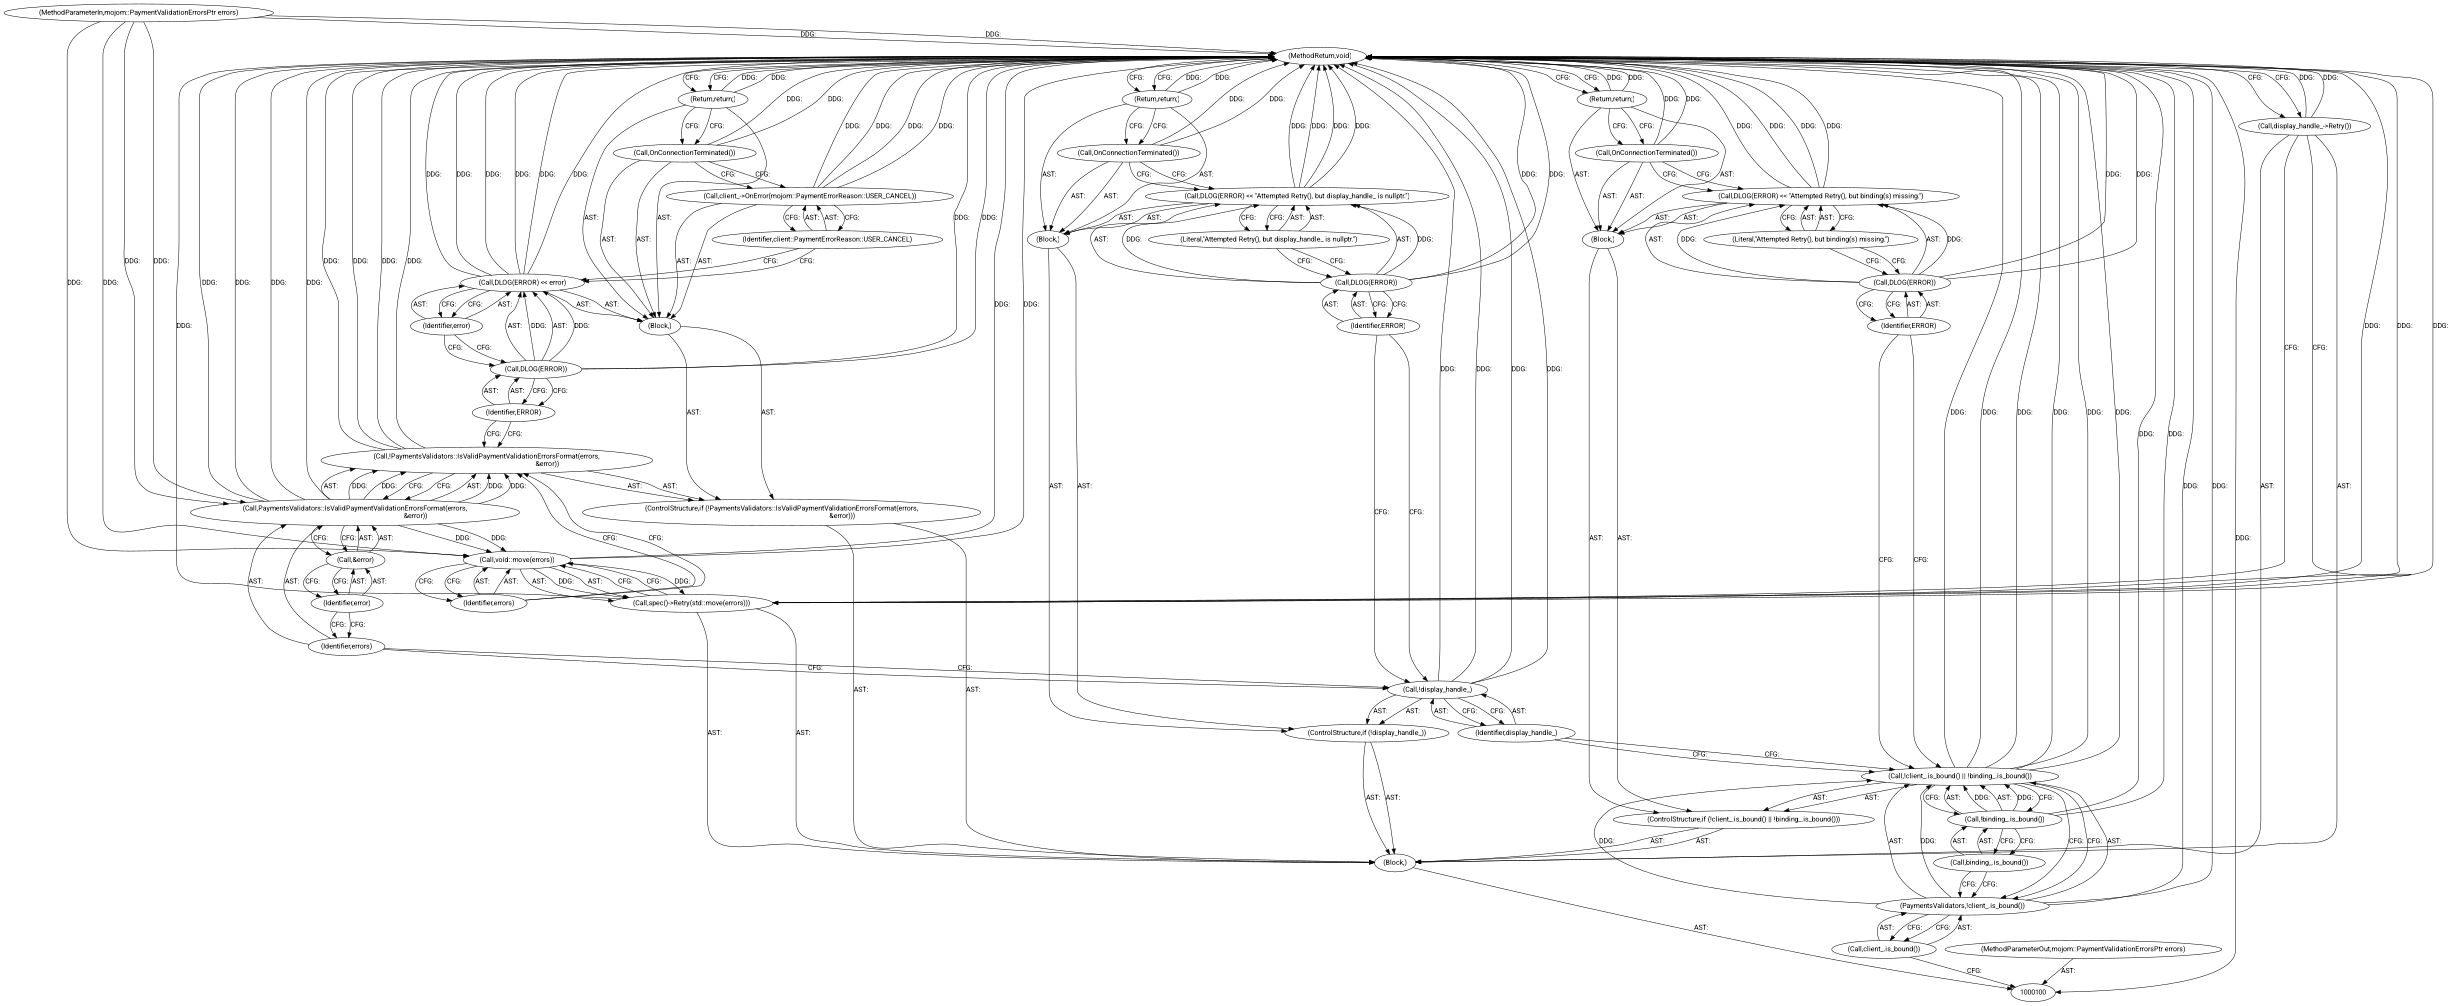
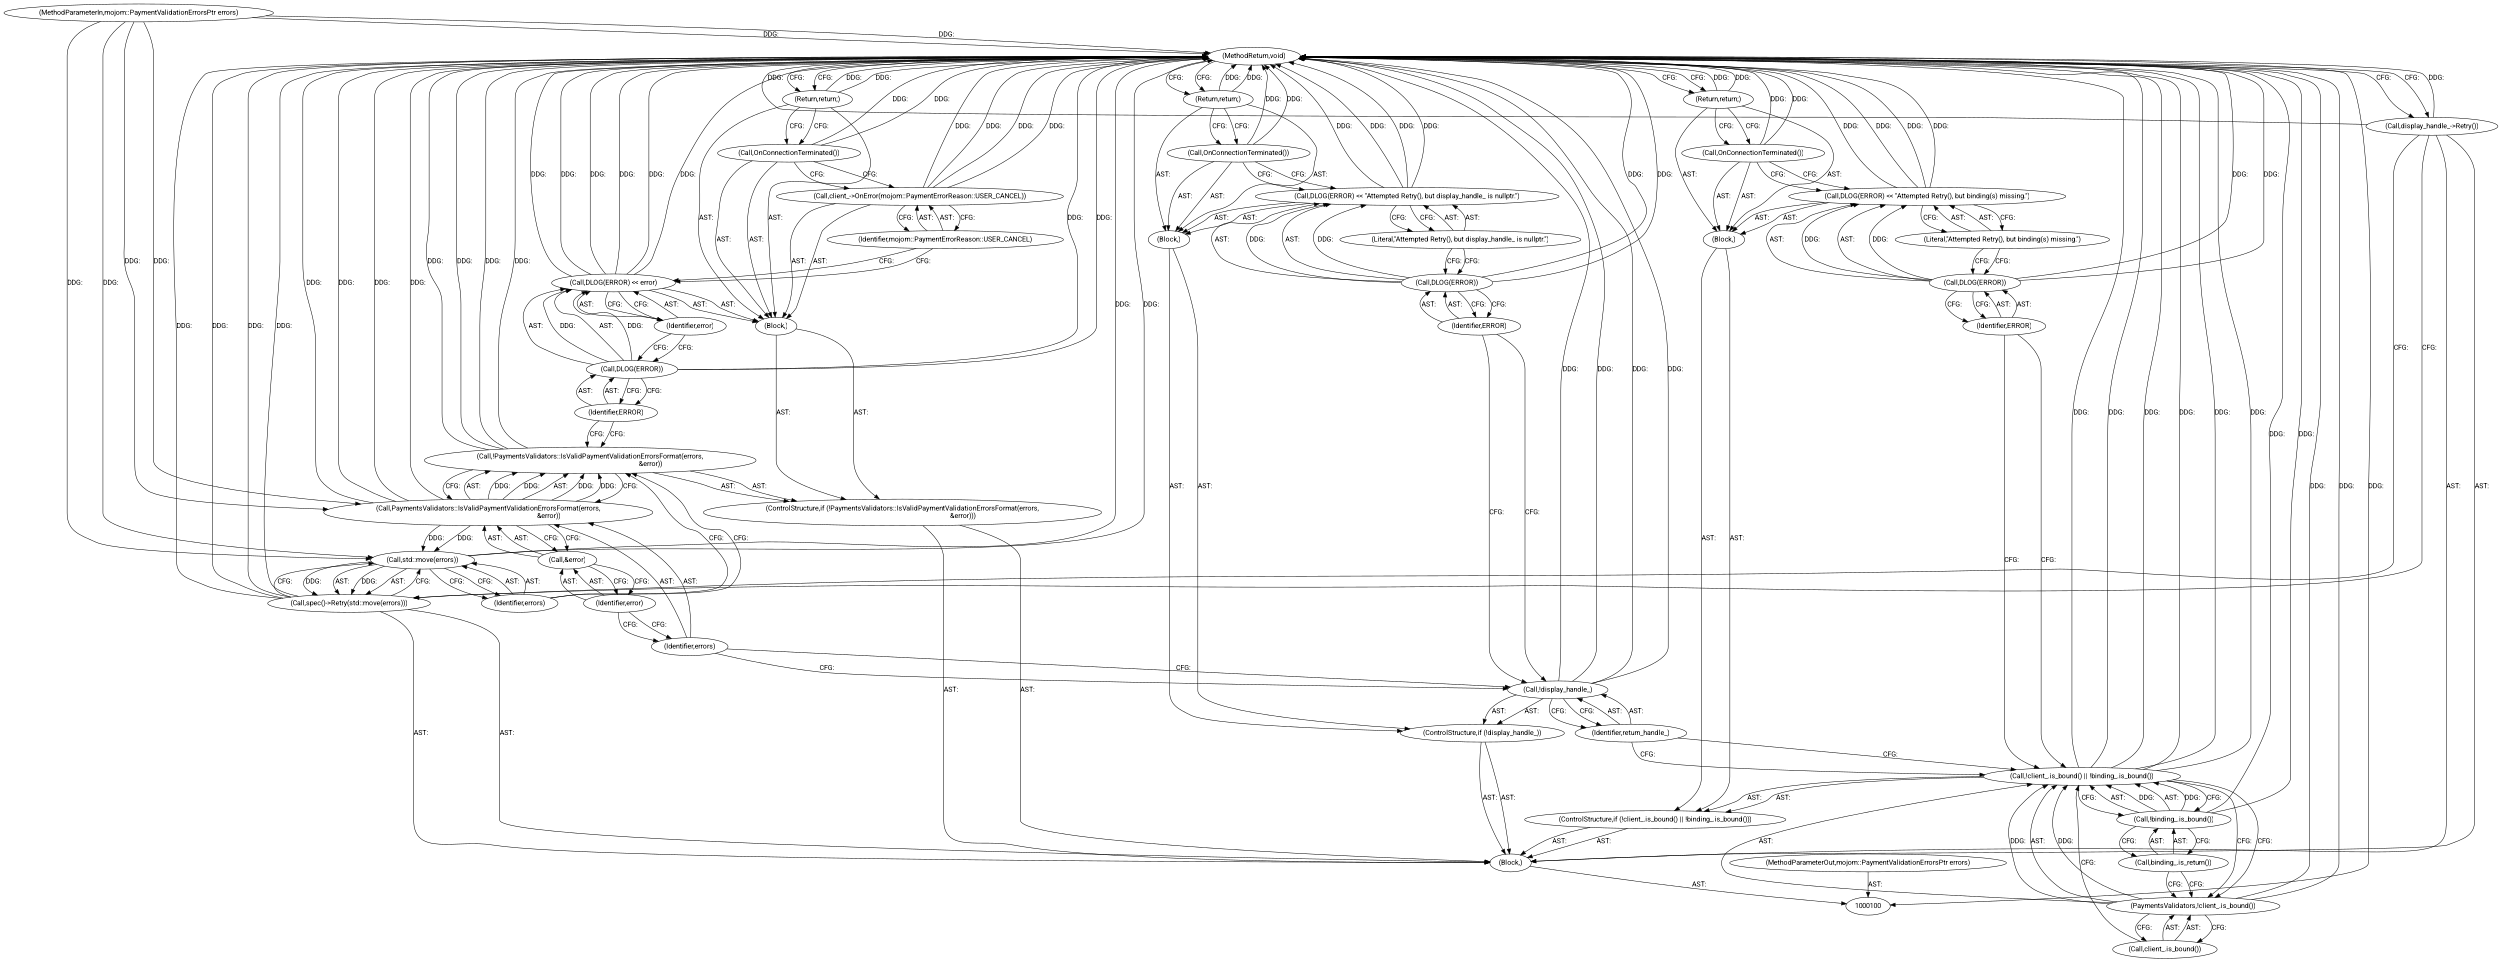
(827, 240) -> (945, 240)
(517, 560) -> (423, 560)
(1517, 733) -> (1631, 733)
(1989, 863) -> (2173, 863)
(1960, 972) -> (2083, 879)
